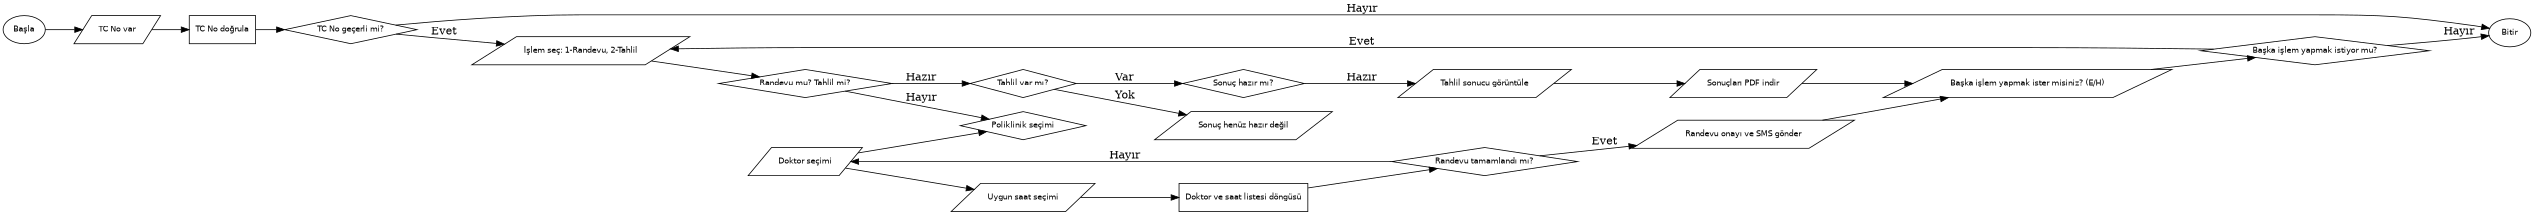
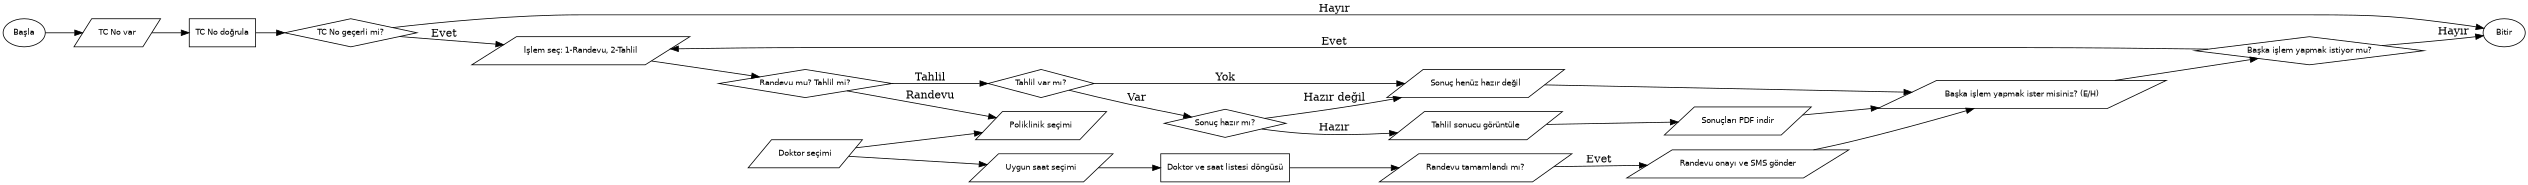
(921, 78) -> (930, 78)
none -> (1724, 88)
(921, 98) -> (930, 96)
none -> (1329, 109)
(1023, 126) -> (1041, 126)
(1125, 162) -> none
(1485, 162) -> (1476, 168)
